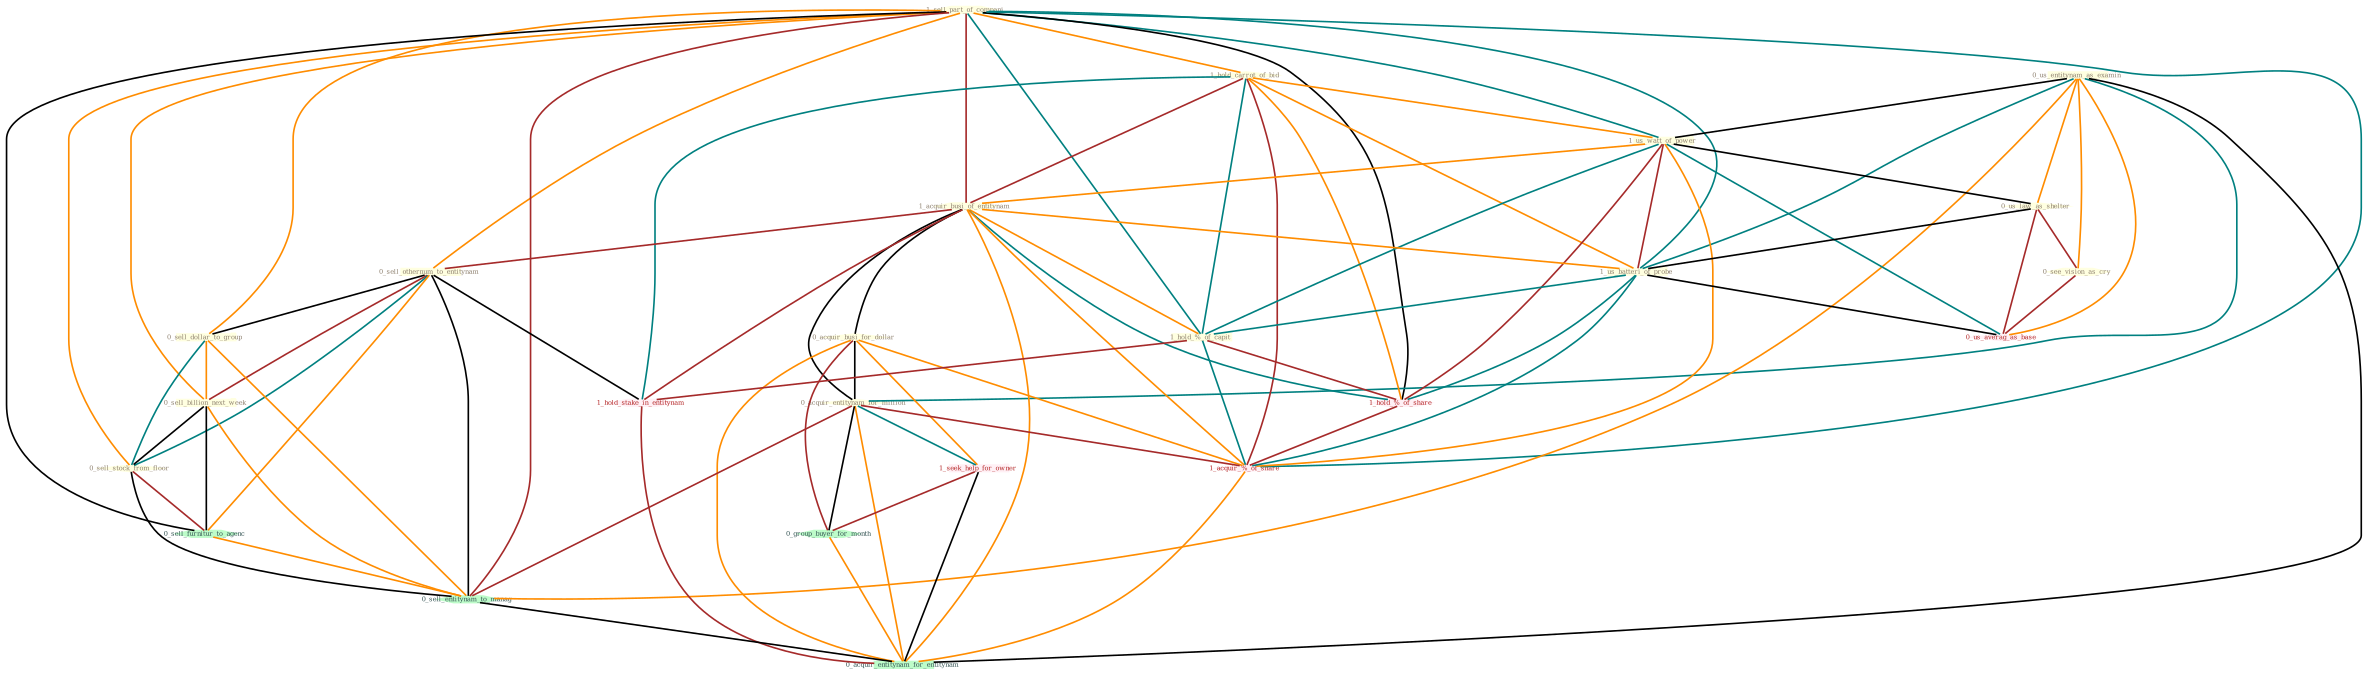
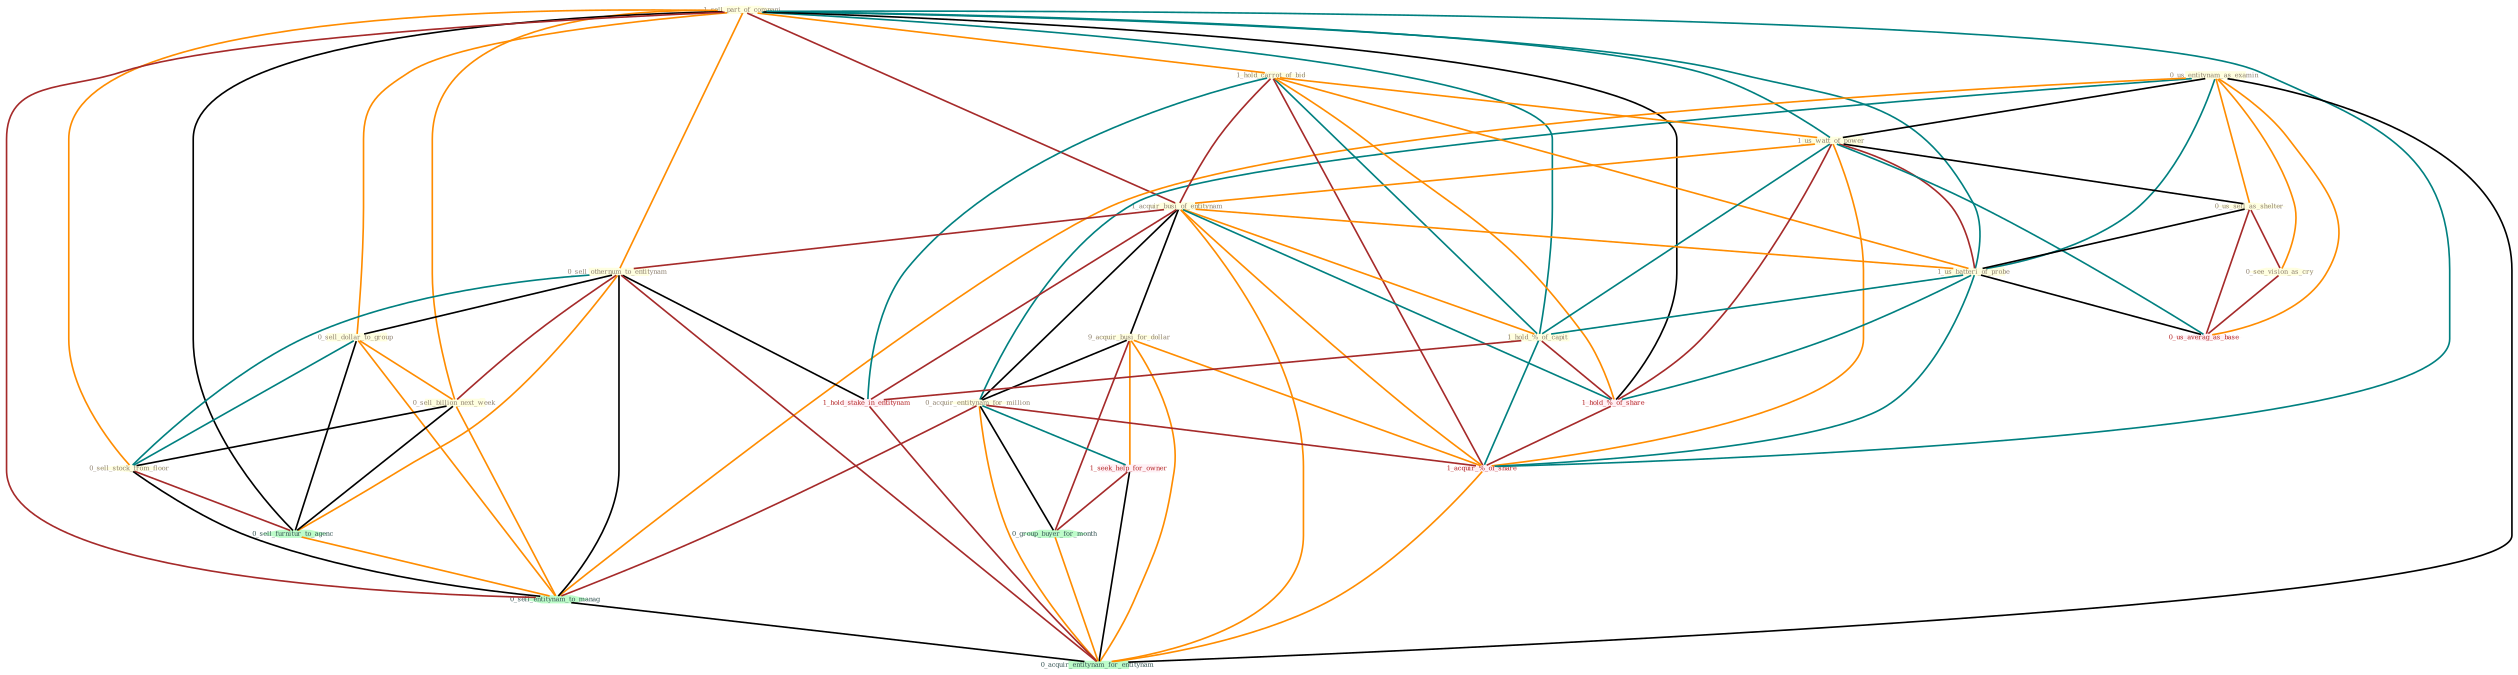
(2037, 206) -> (2250, 206)
(855, 337) -> (1130, 337)
none -> (324, 440)
none -> (847, 459)
